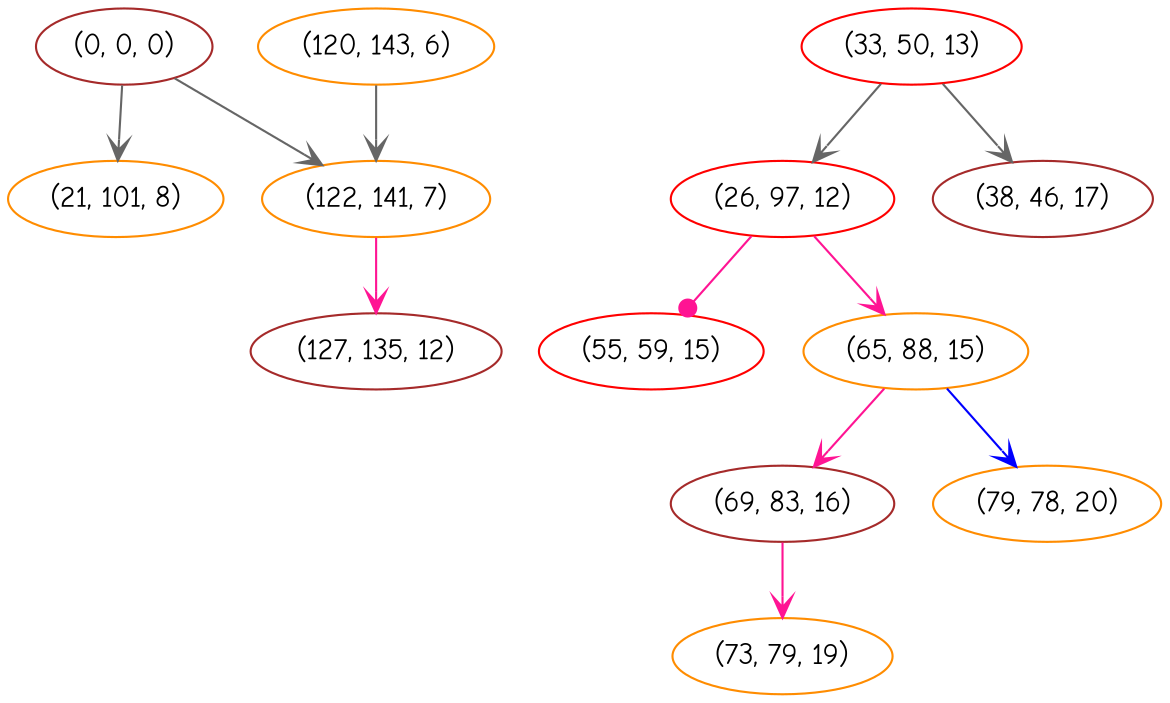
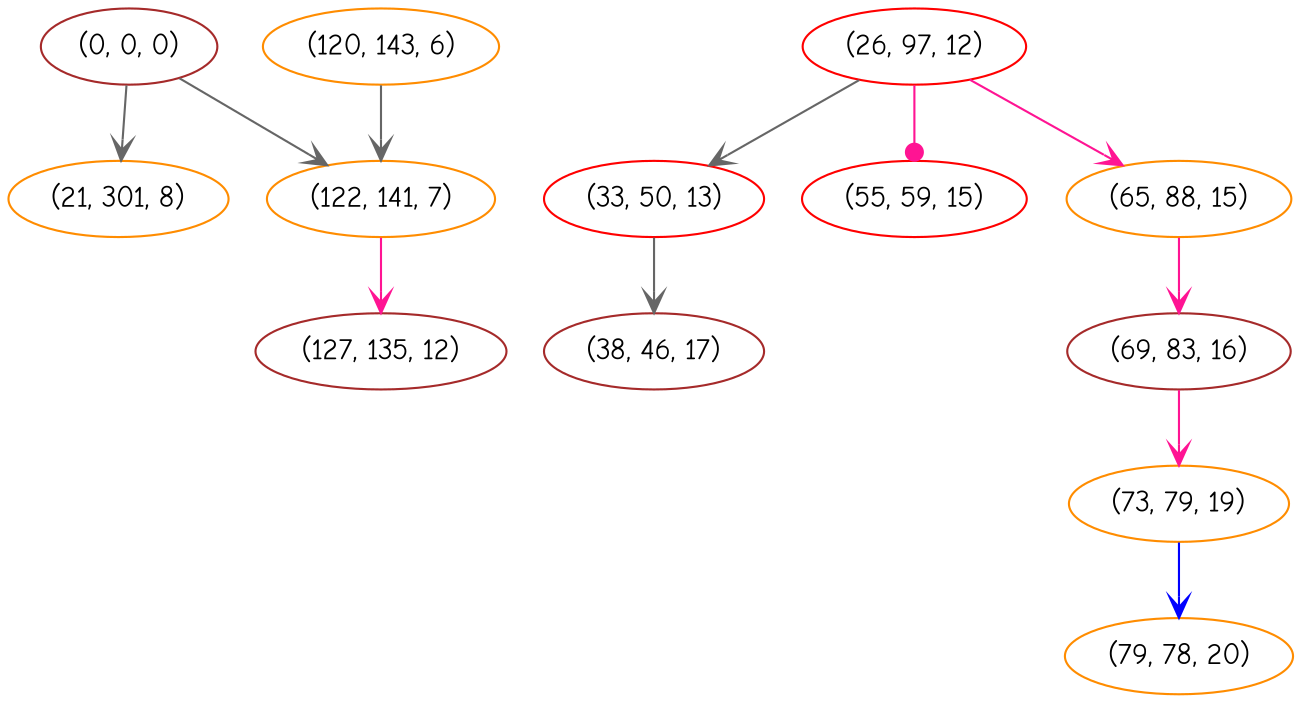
(854, 115) -> (793, 118)
(116, 199) -> (119, 199)
(974, 420) -> (1179, 570)
